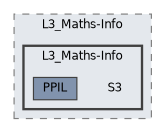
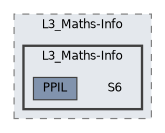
(115, 89) -> (115, 89)
